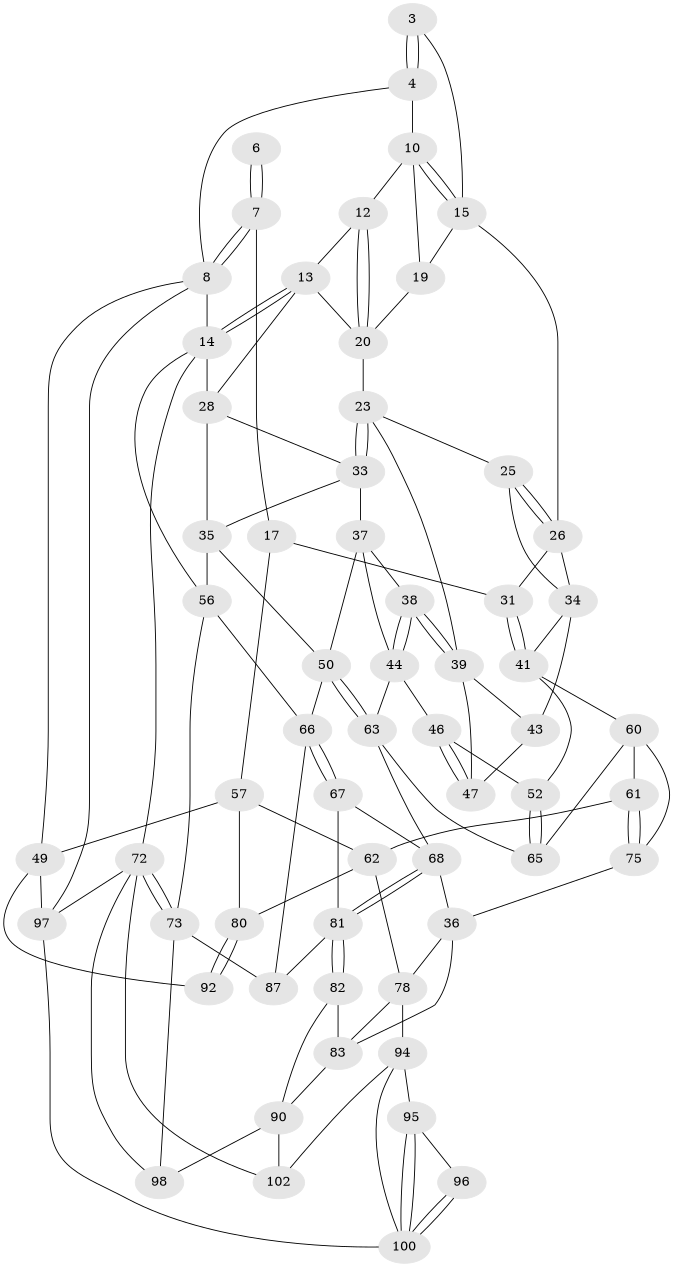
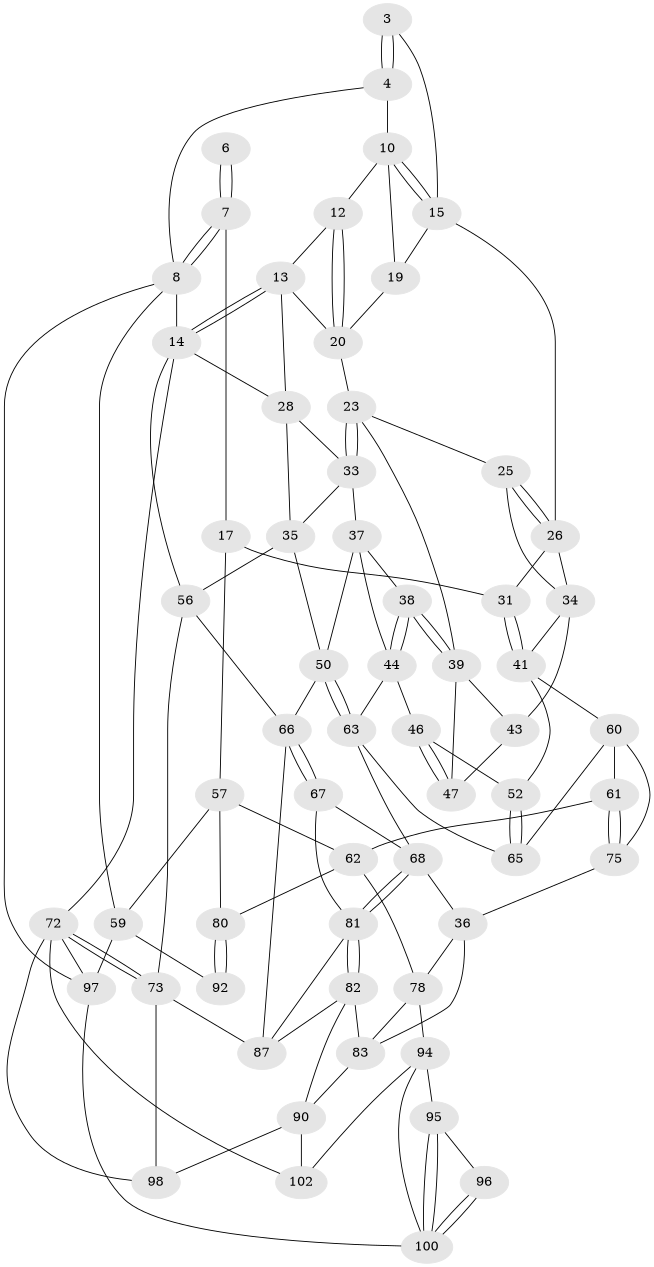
(40, 860) -> (118, 924)
none -> (308, 1021)
